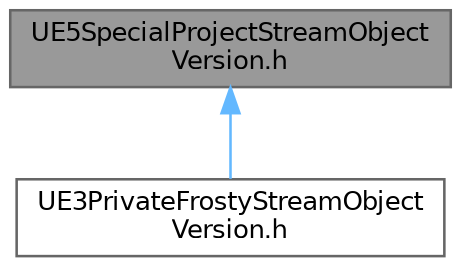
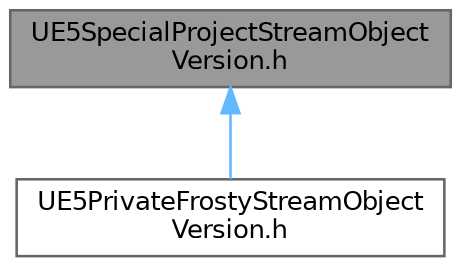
(231, 218) -> (231, 218)
